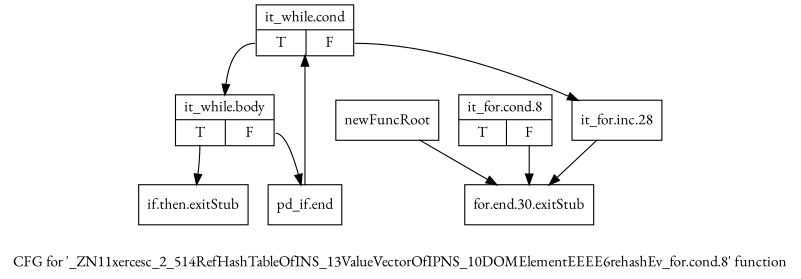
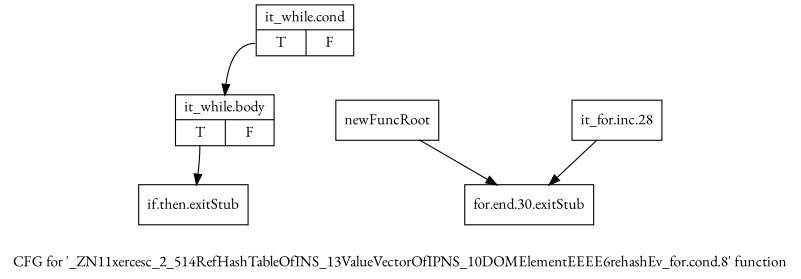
(464, 60) -> none
(505, 120) -> none
(305, 205) -> none
